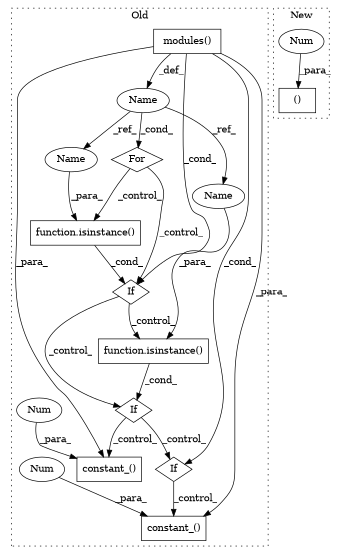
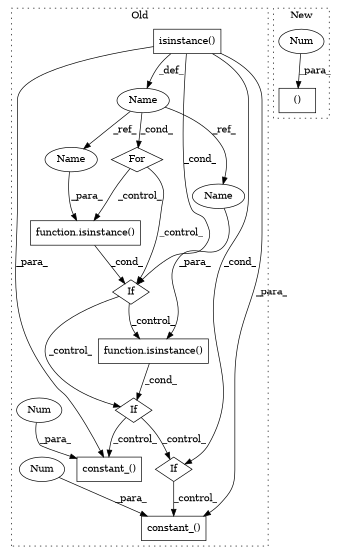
(187, 41) -> (187, 41)
